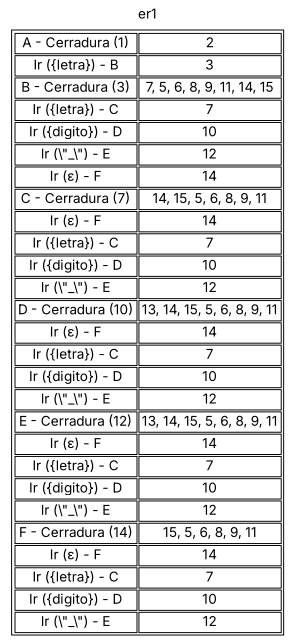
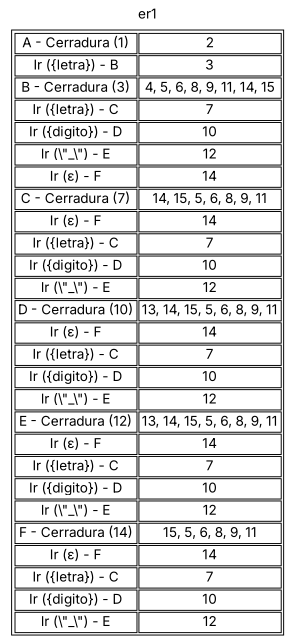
(210, 88) -> (210, 88)
